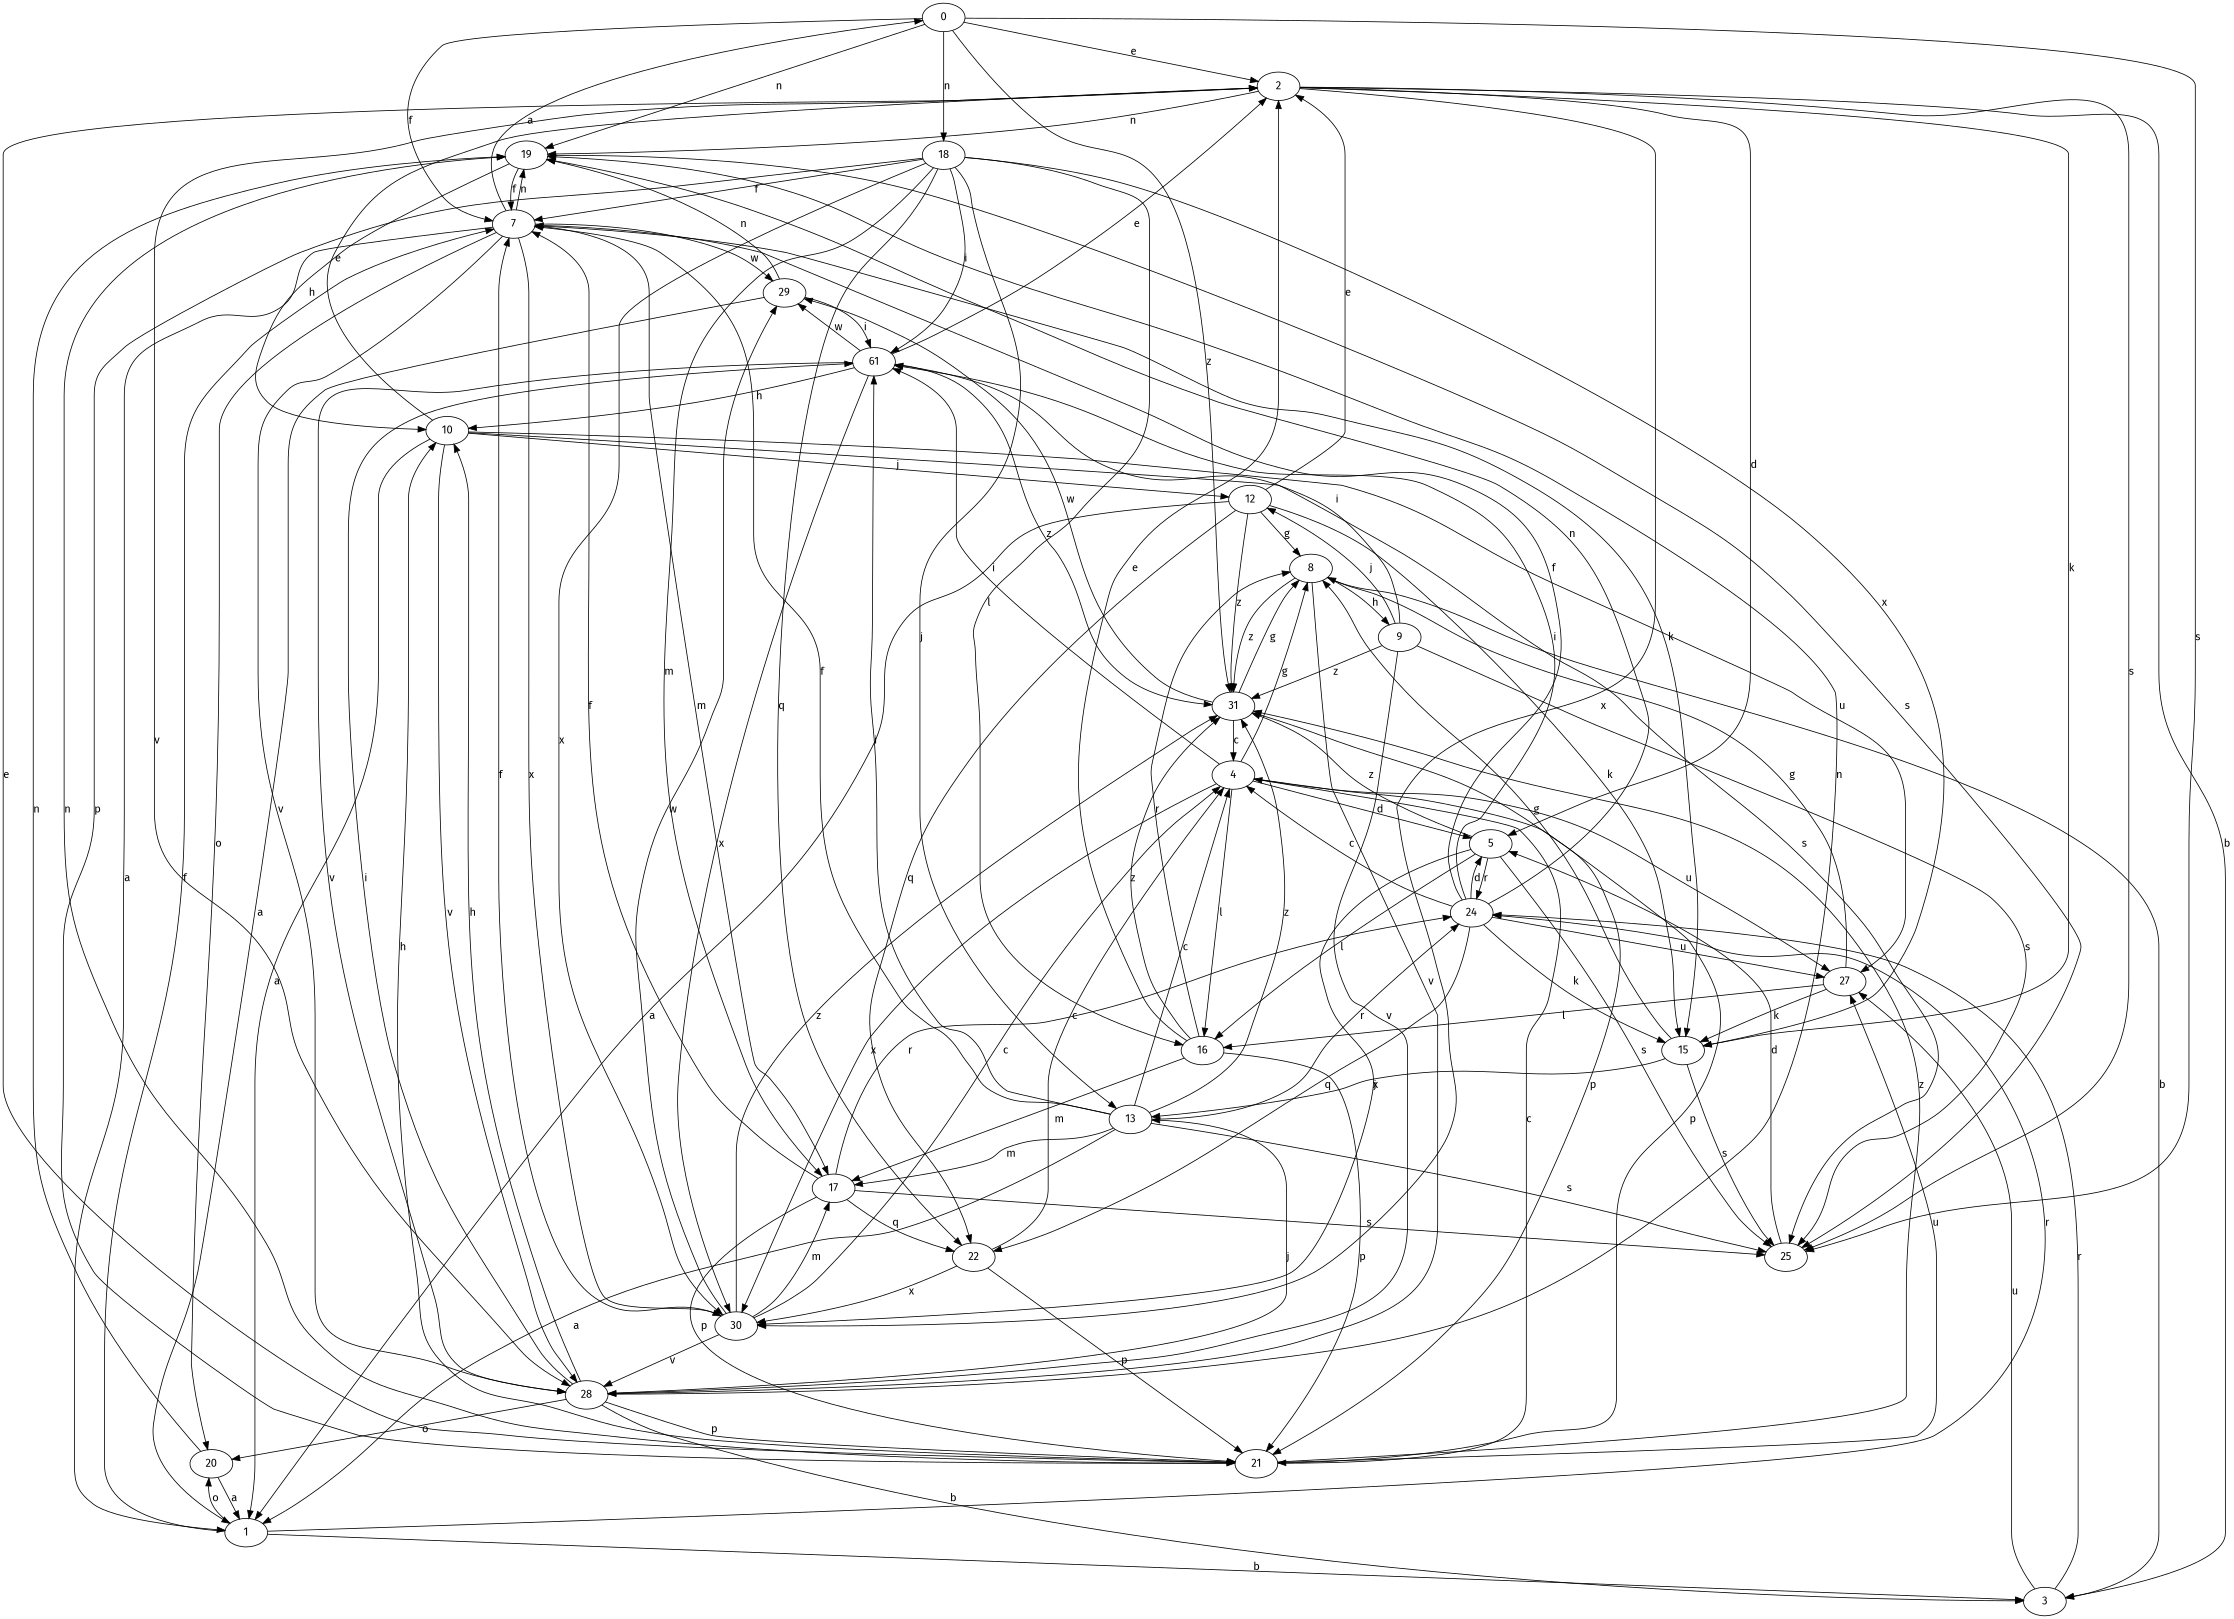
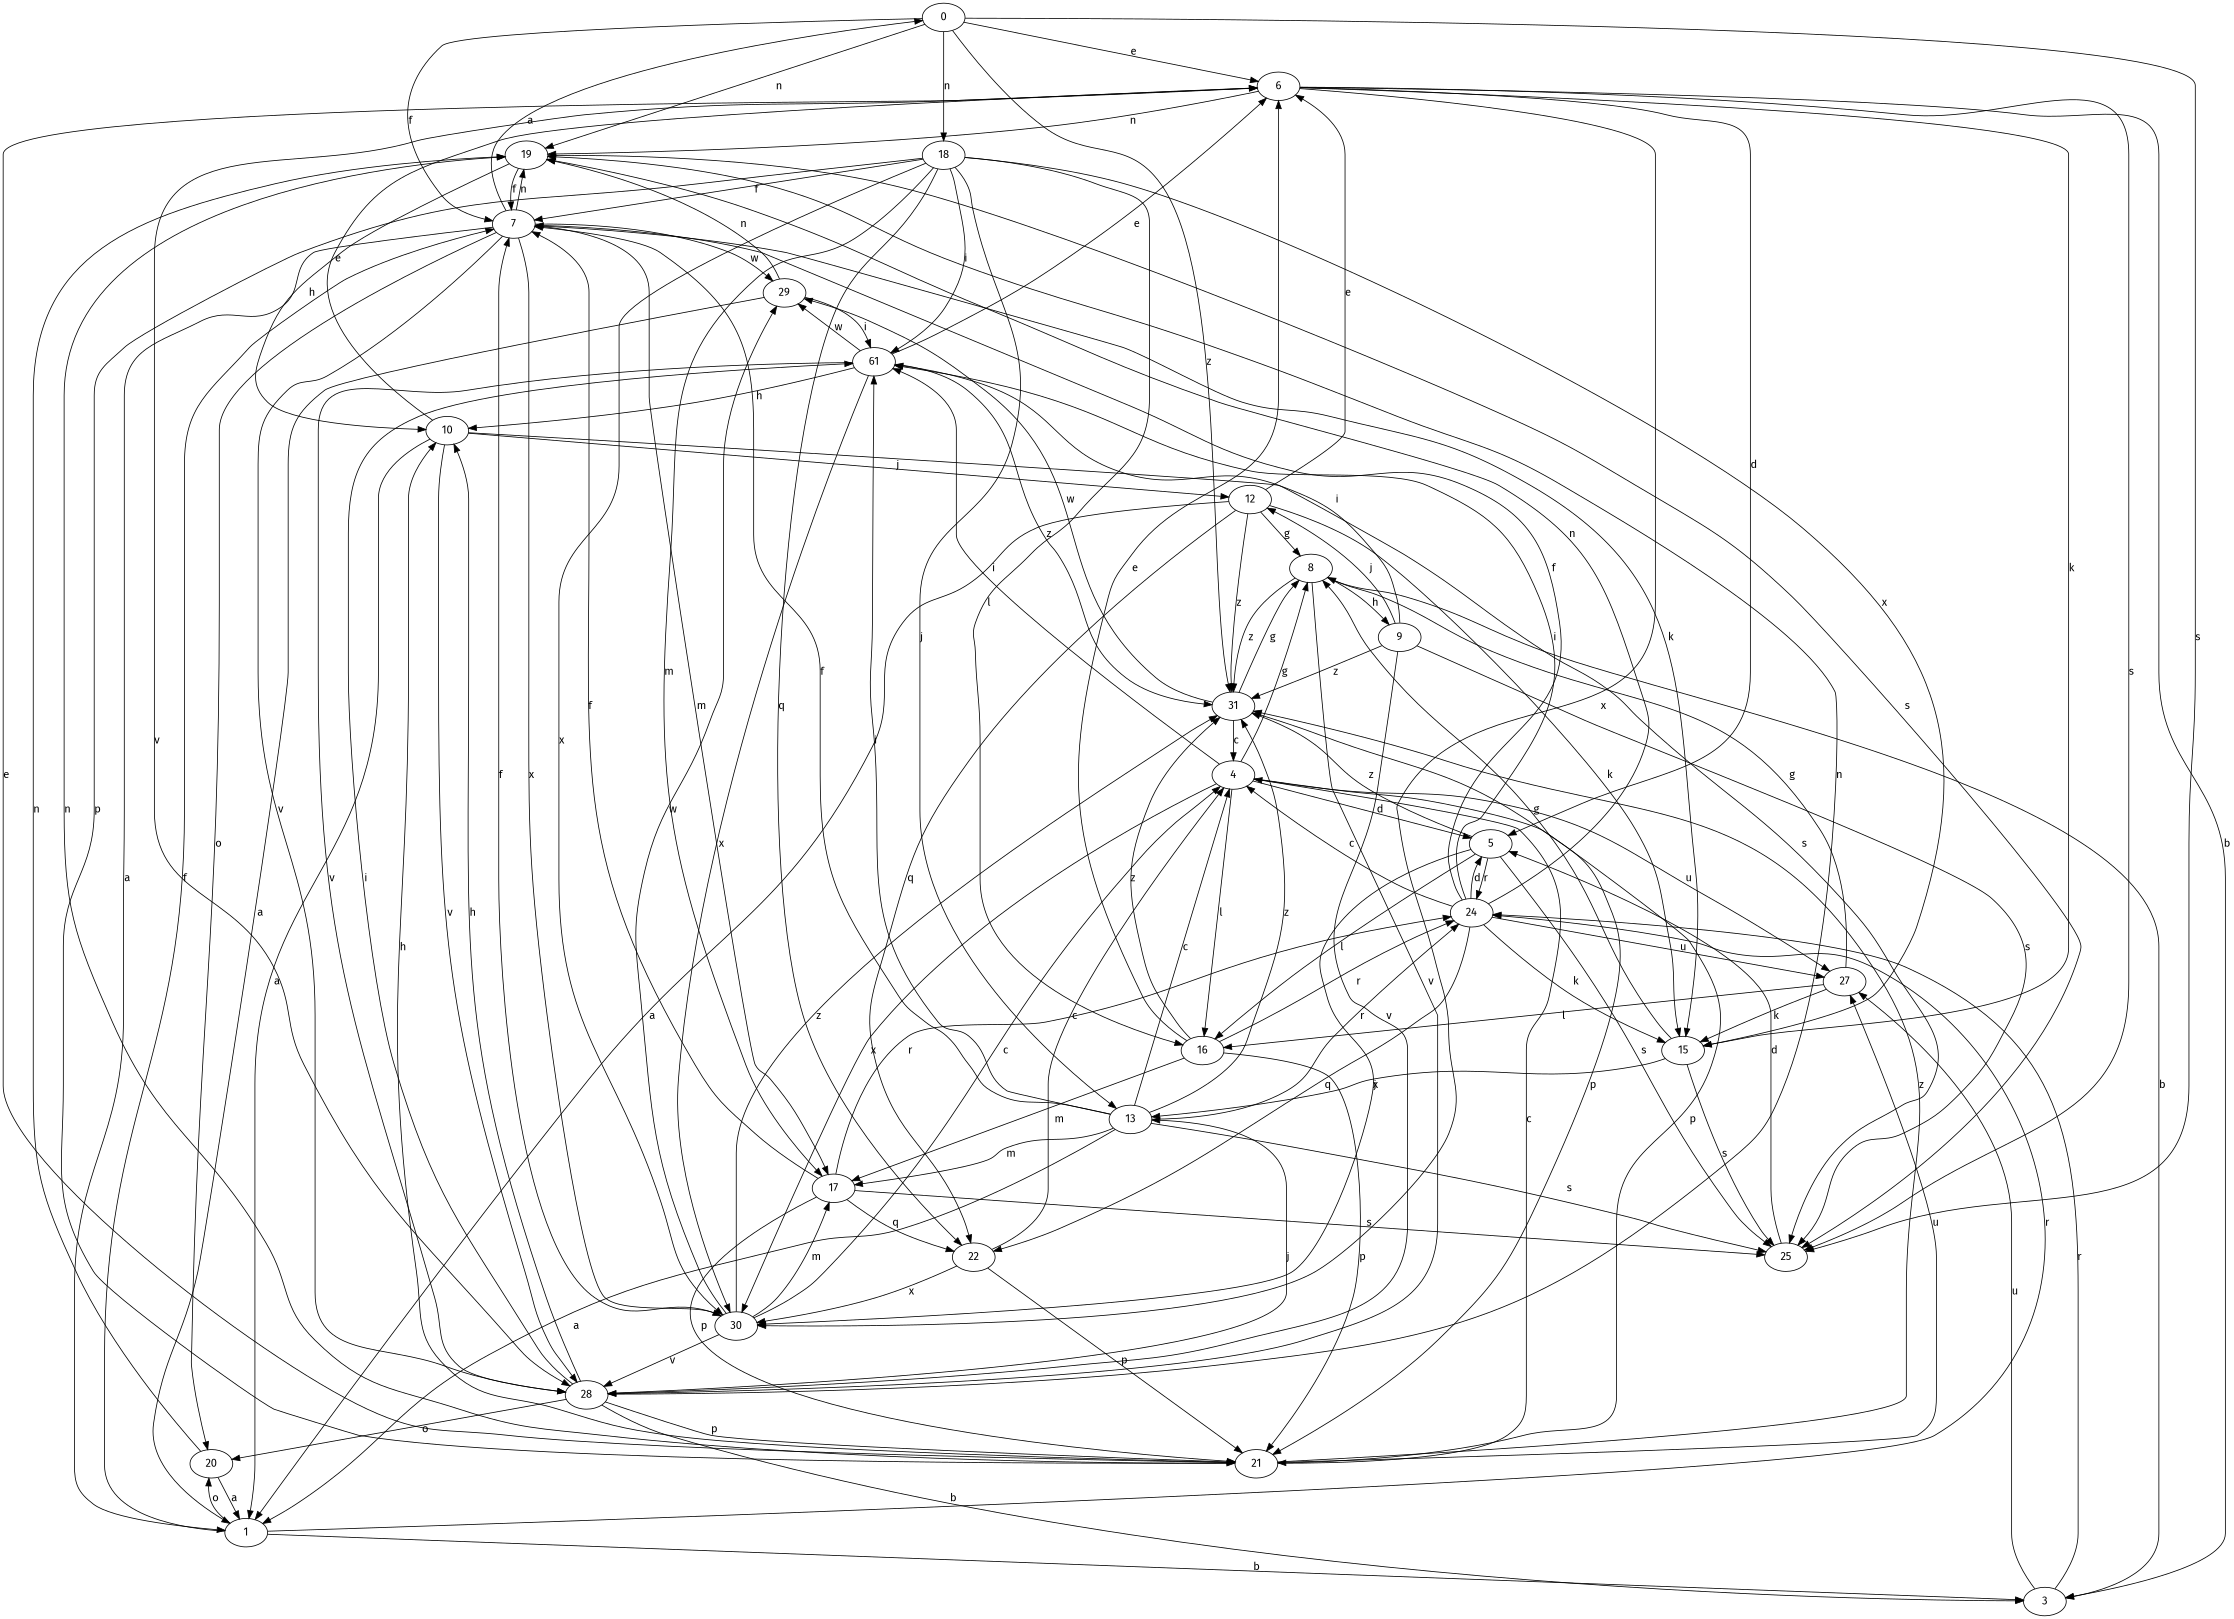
(1279, 86) -> (1279, 86)
(1326, 484) -> none
(1152, 779) -> (1332, 981)
